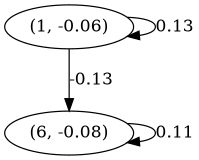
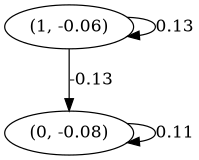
(69, 133) -> (69, 133)
